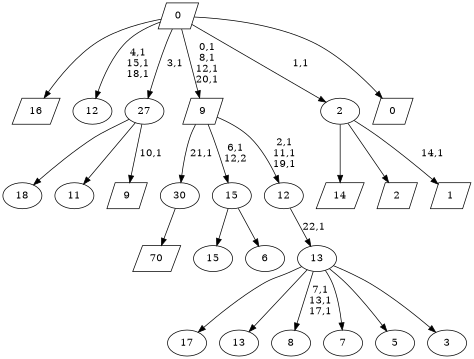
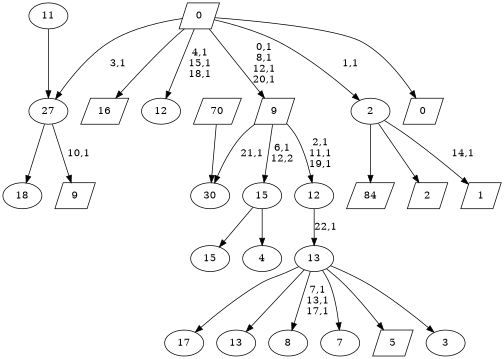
(112, 151) -> (48, 60)
(340, 196) -> (370, 196)
(170, 224) -> (214, 150)
(265, 259) -> (262, 259)
(395, 343) -> (393, 343)
